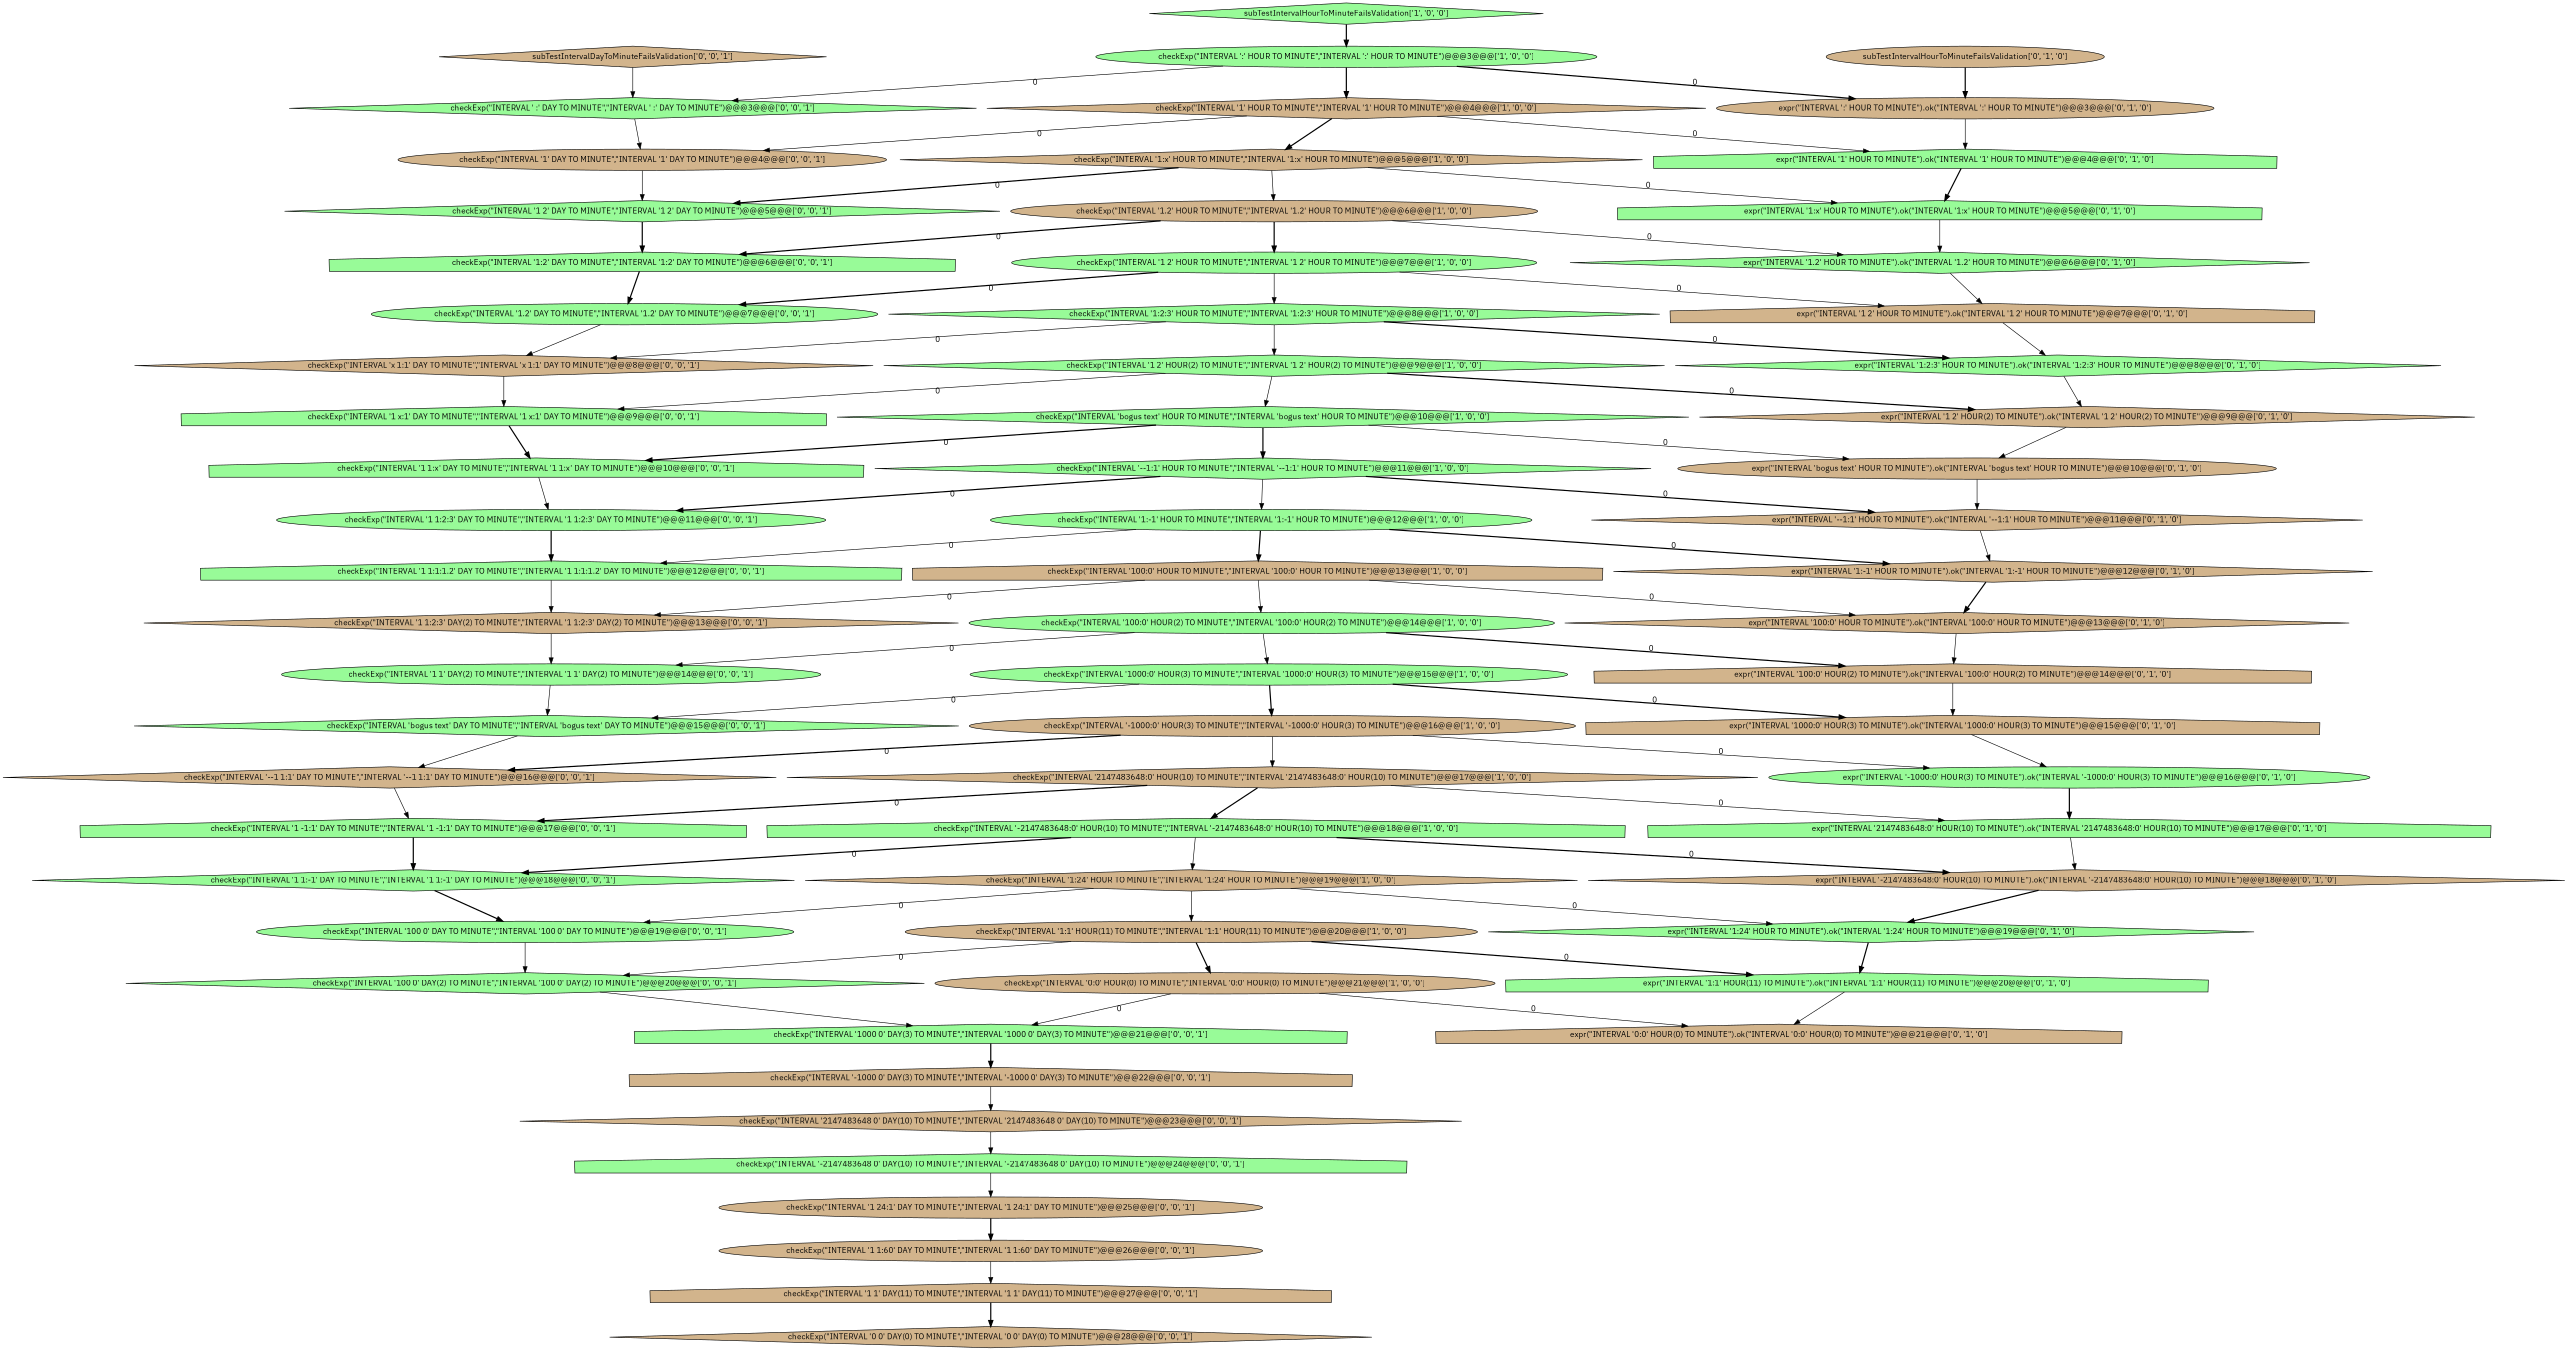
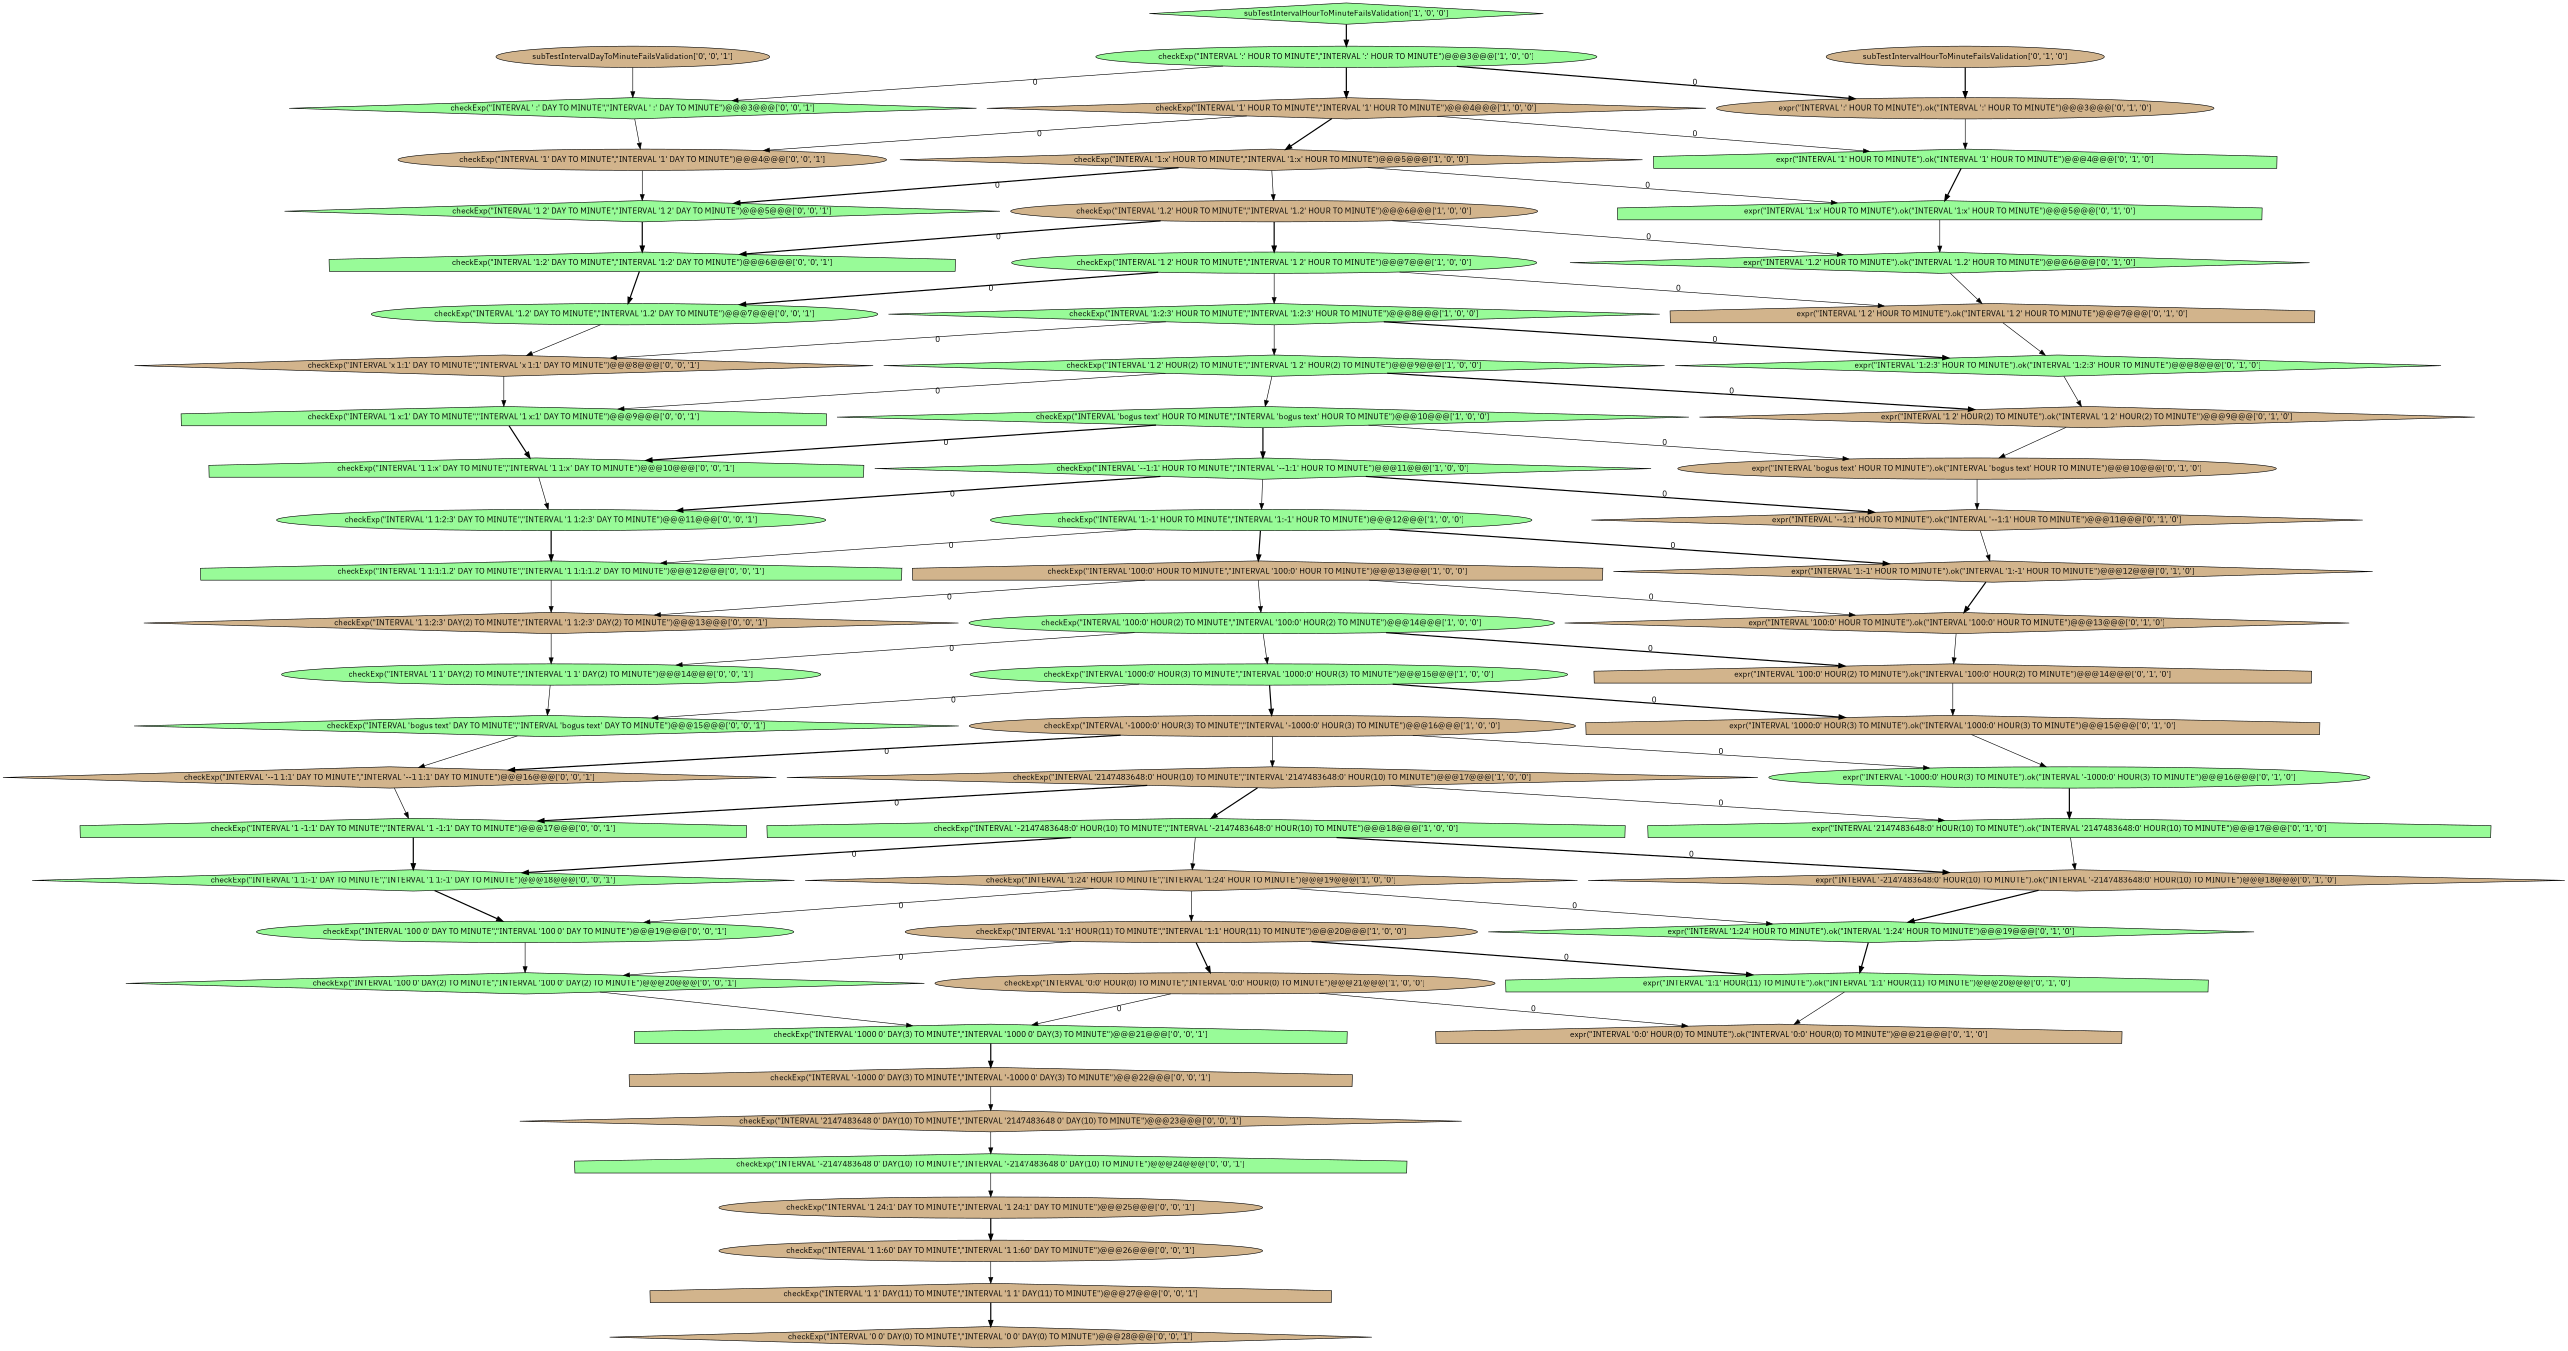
(633, 57) -> (633, 57)
